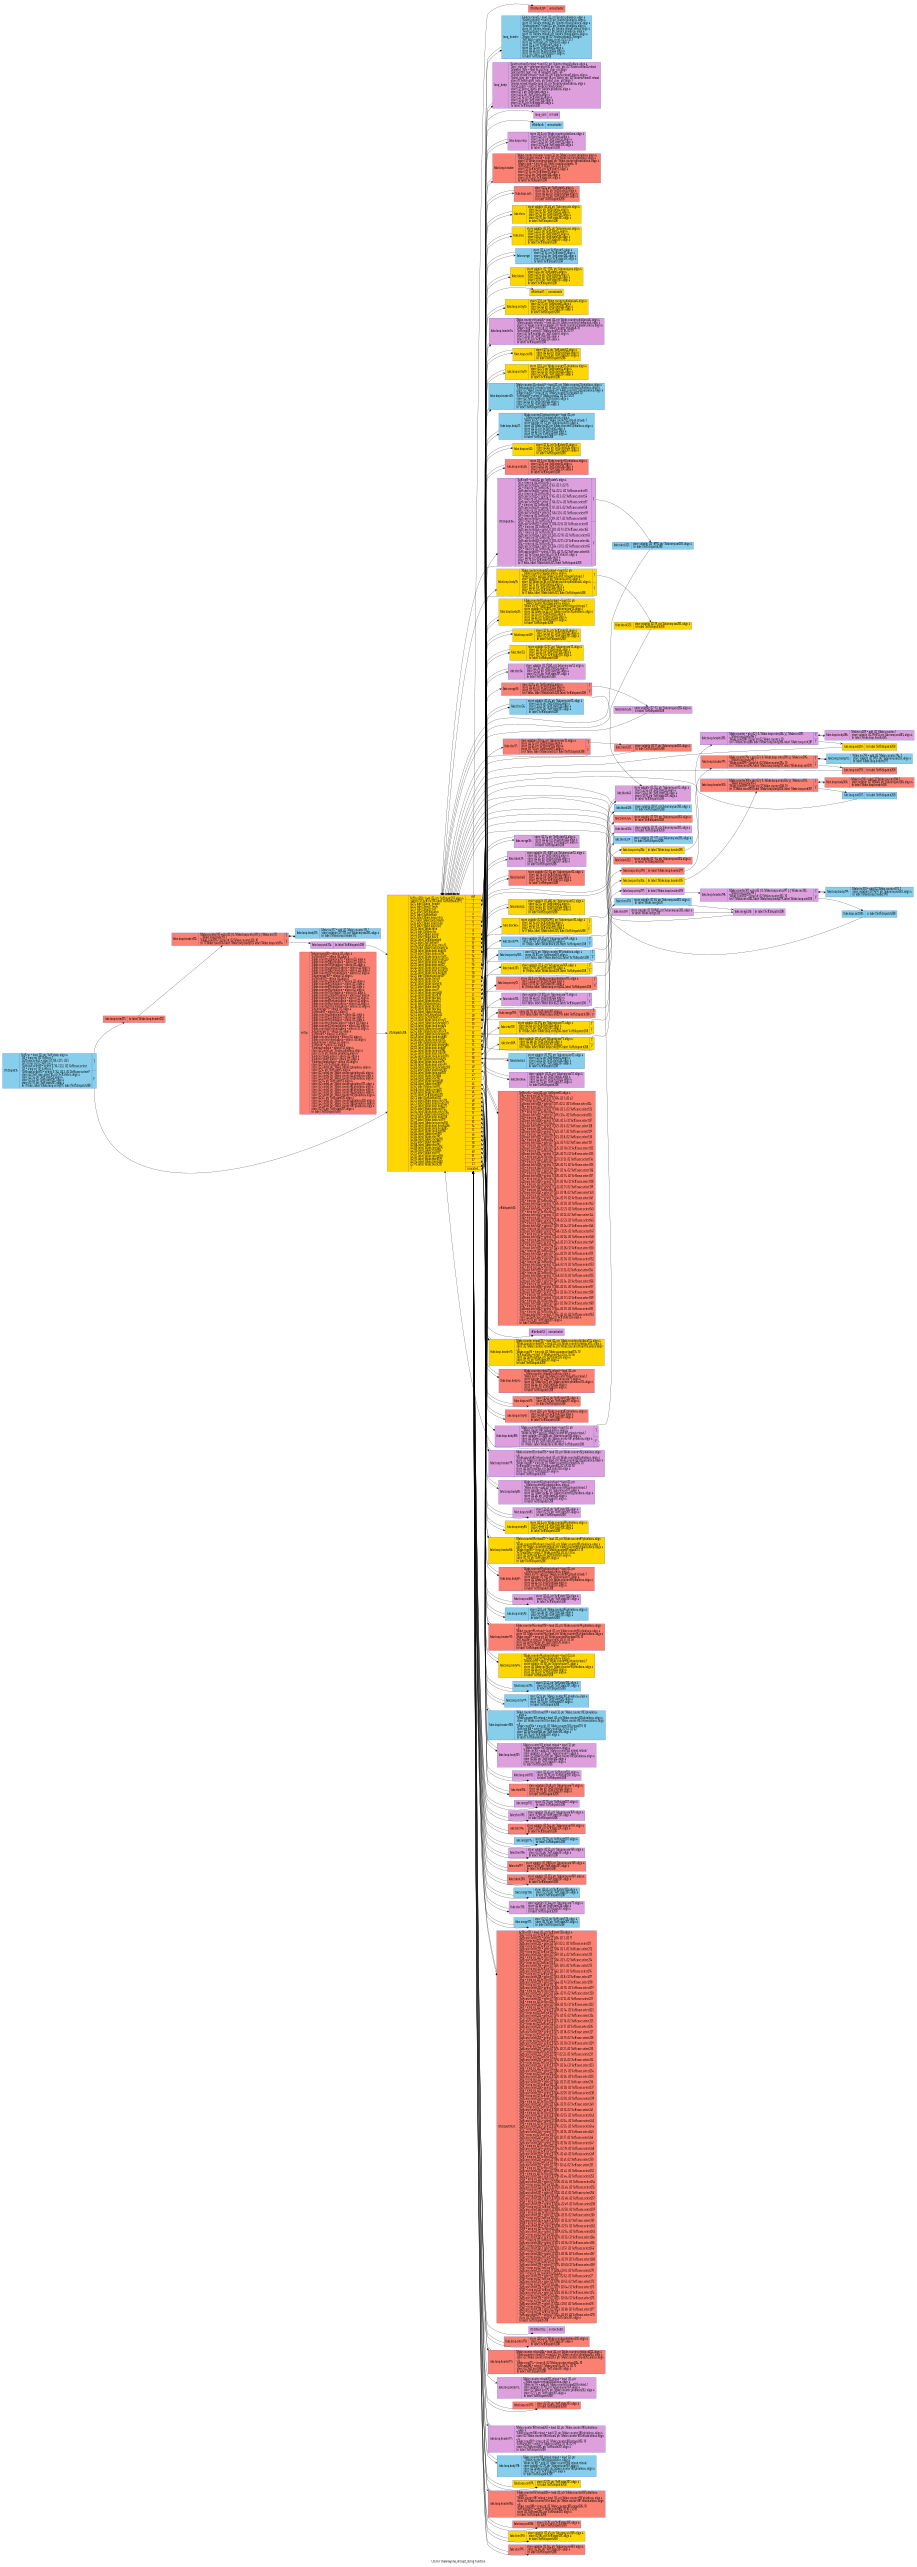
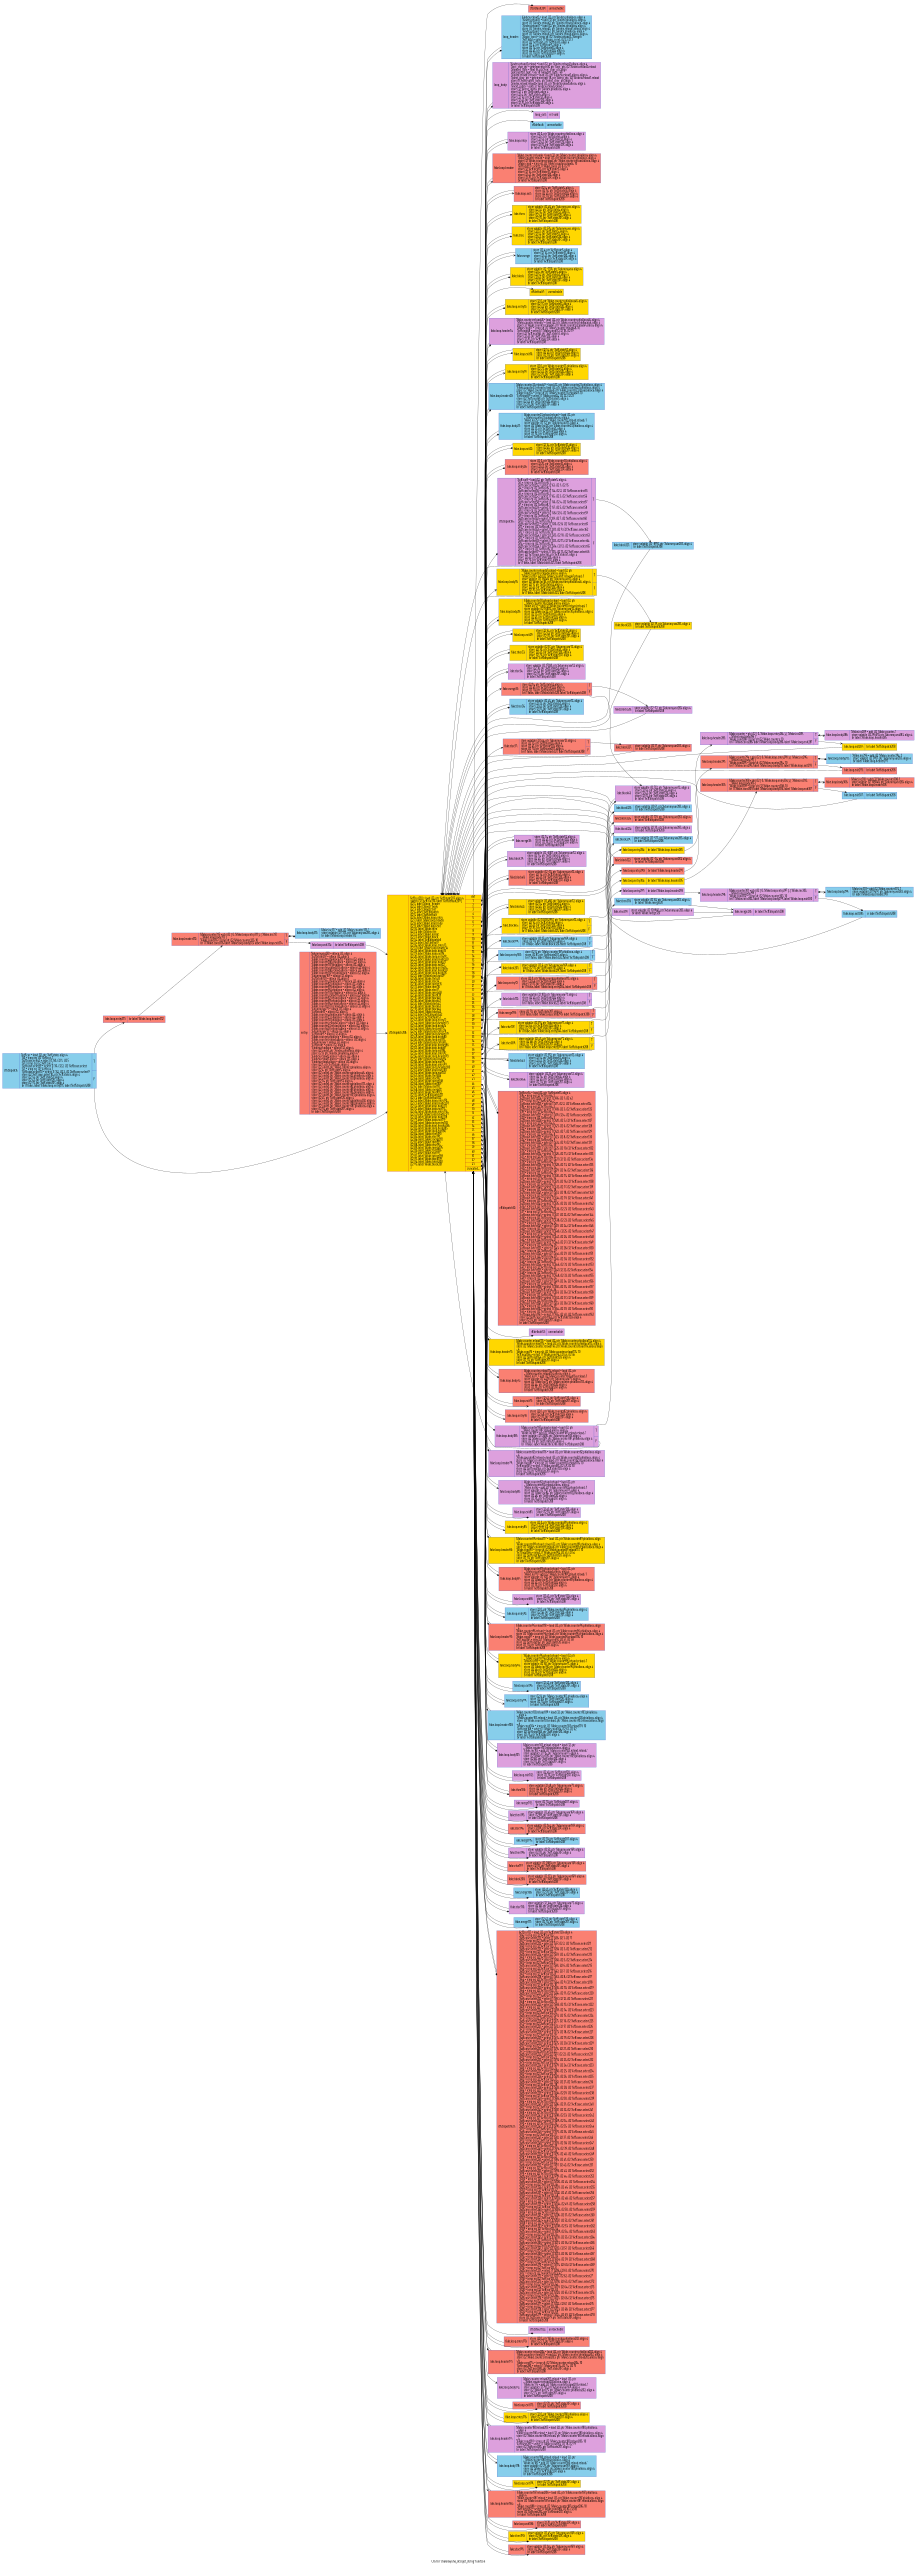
none -> (612, 962)
none -> (547, 2417)
